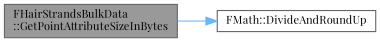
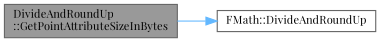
(91, 21) -> (91, 21)
